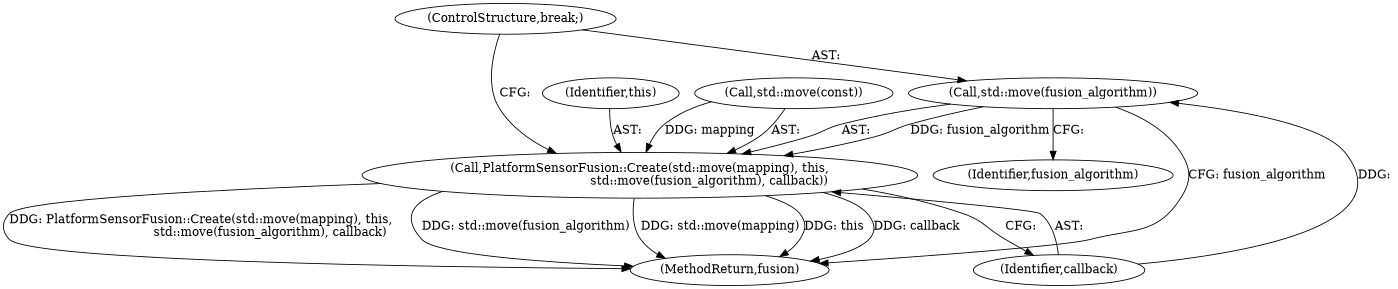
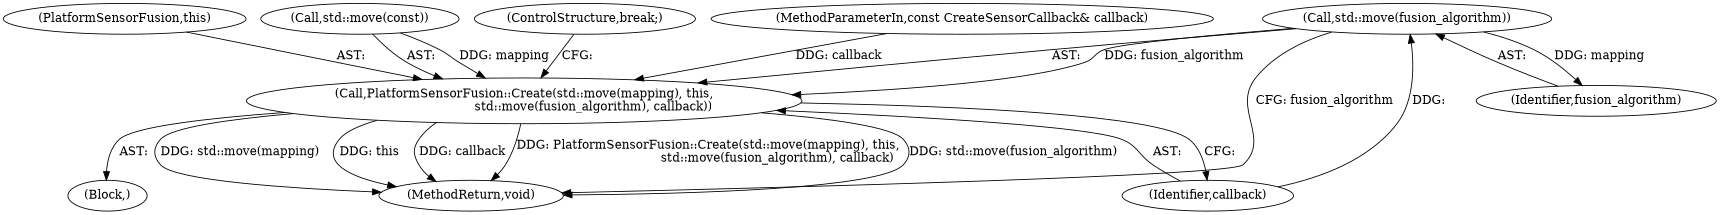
none -> (962, 19)
(770, 55) -> (1500, 63)
(611, 93) -> (125, 19)
(1071, 130) -> (1600, 56)
none -> (108, 196)
(730, 270) -> (471, 196)
